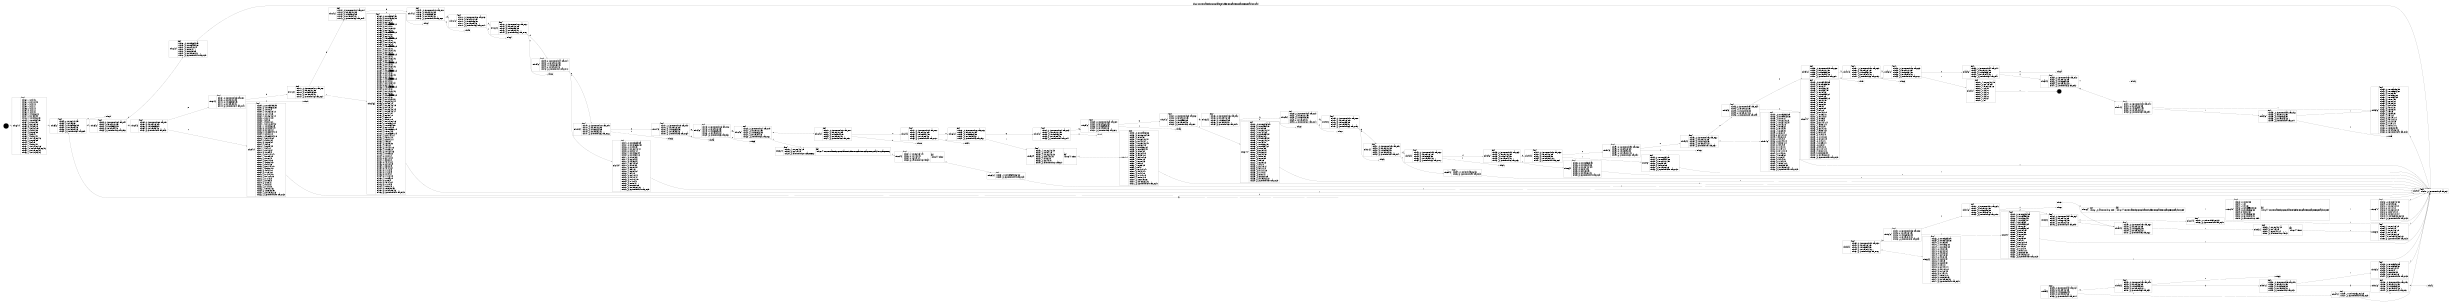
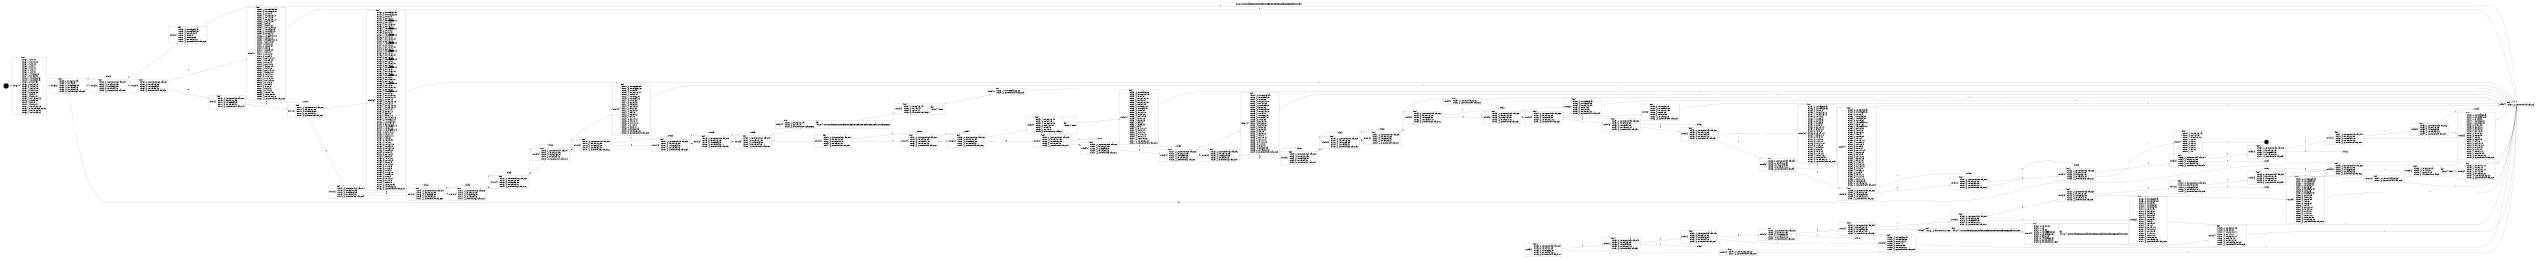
none -> (1857, 229)
